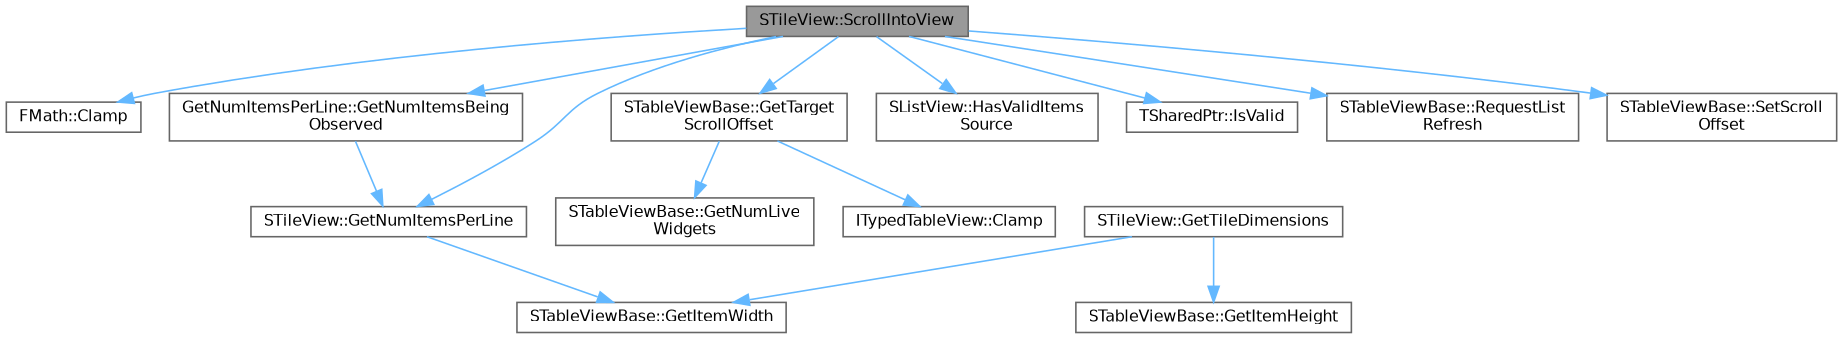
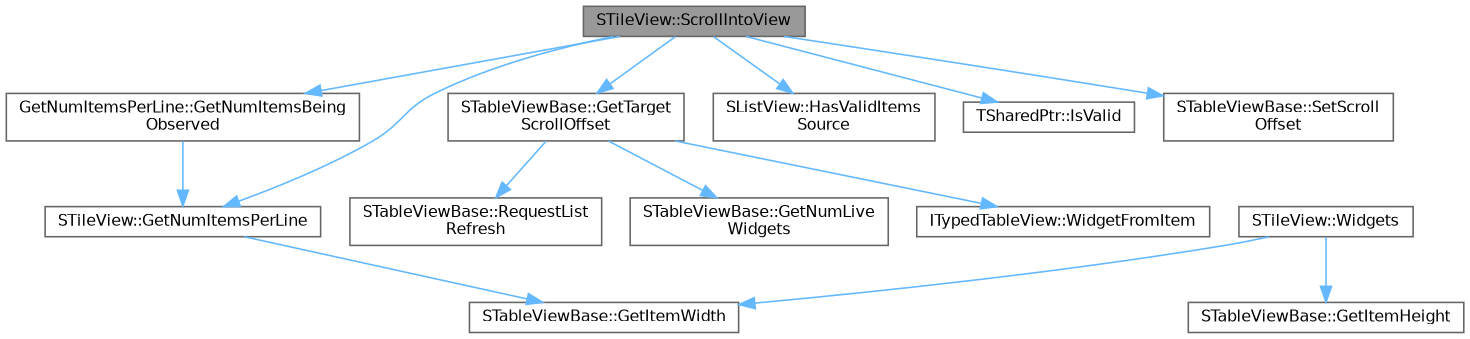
(1128, 65) -> (526, 163)
(74, 117) -> none
(949, 222) -> (1063, 222)
(1214, 222) -> (1326, 222)
